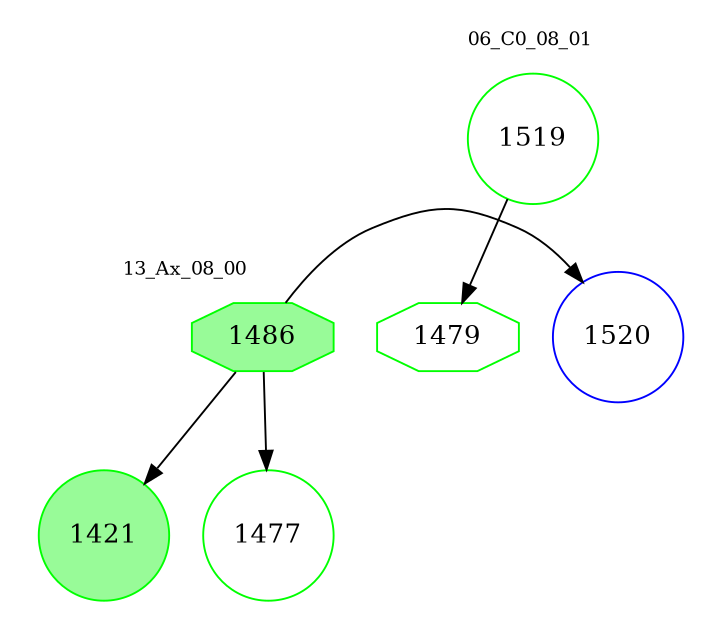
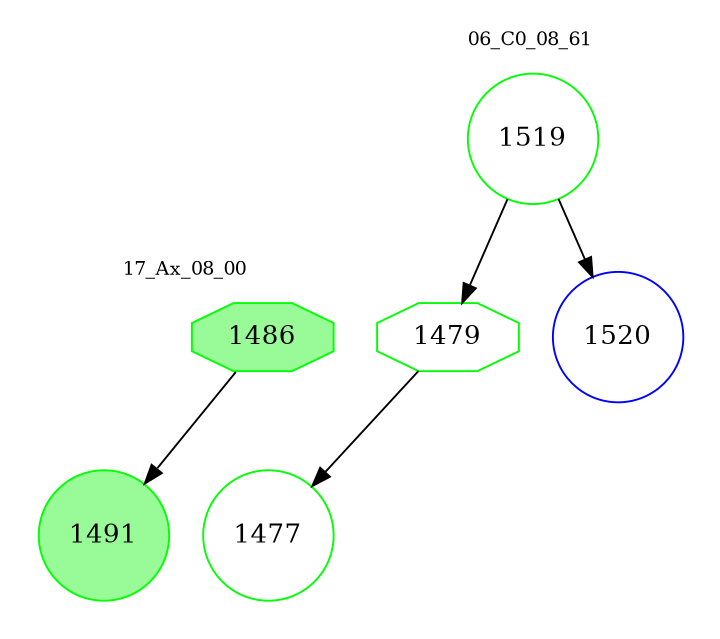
(530, 41) -> (530, 41)
(420, 212) -> (572, 229)
(185, 270) -> (185, 270)
(265, 411) -> (365, 429)
(104, 535) -> (104, 535)
